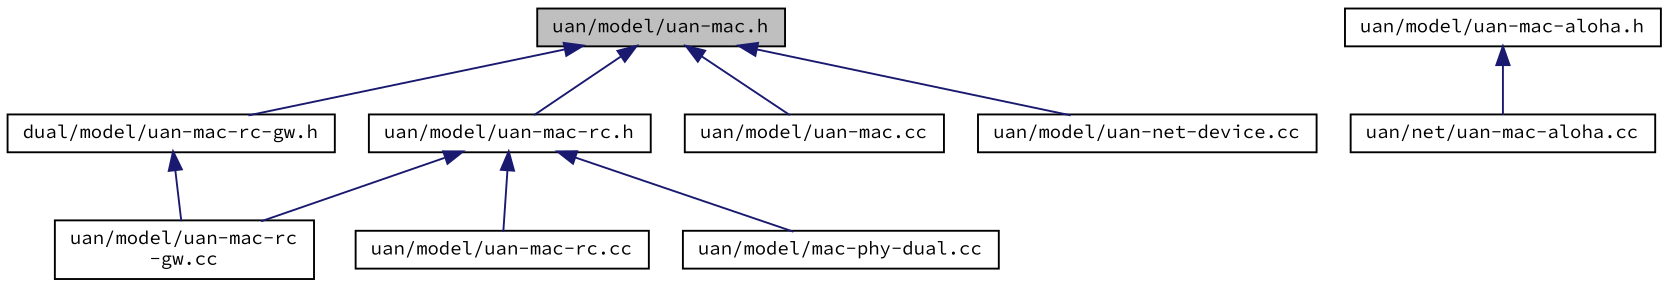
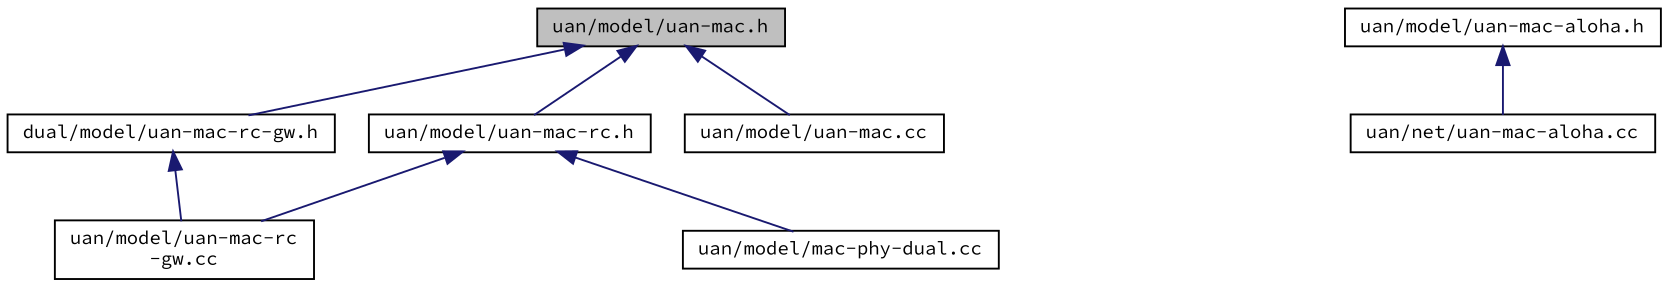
(1147, 133) -> none
(502, 250) -> none
